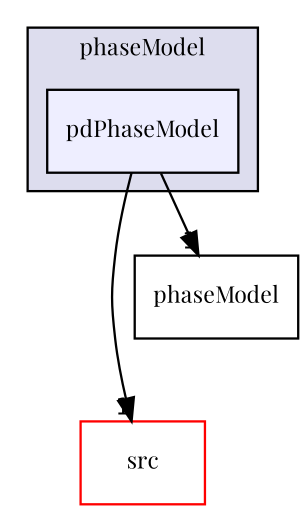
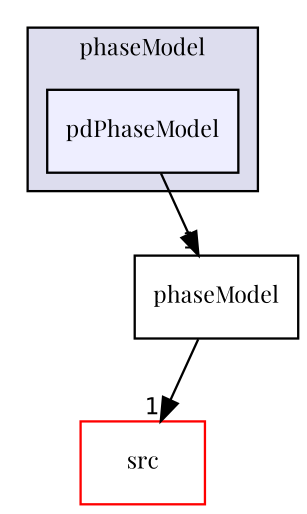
(112, 285) -> (184, 370)
